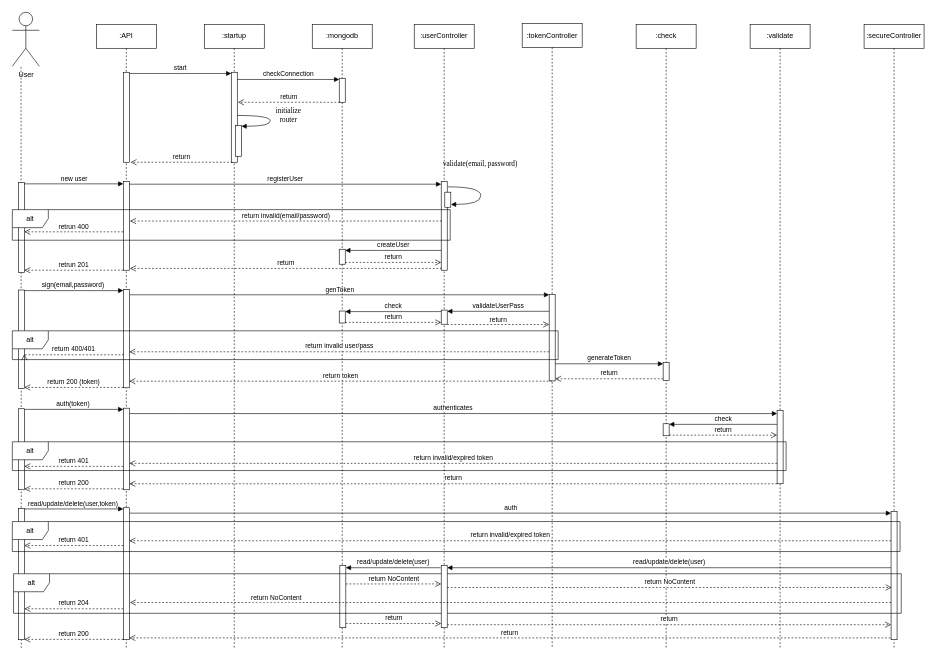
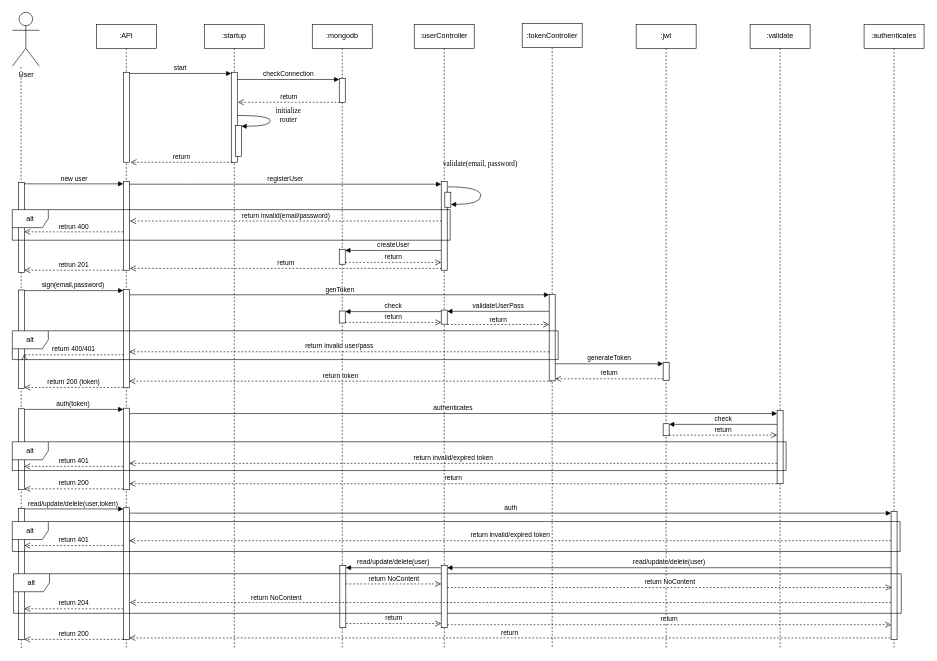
(666, 36) -> (666, 36)
(894, 36) -> (894, 36)
